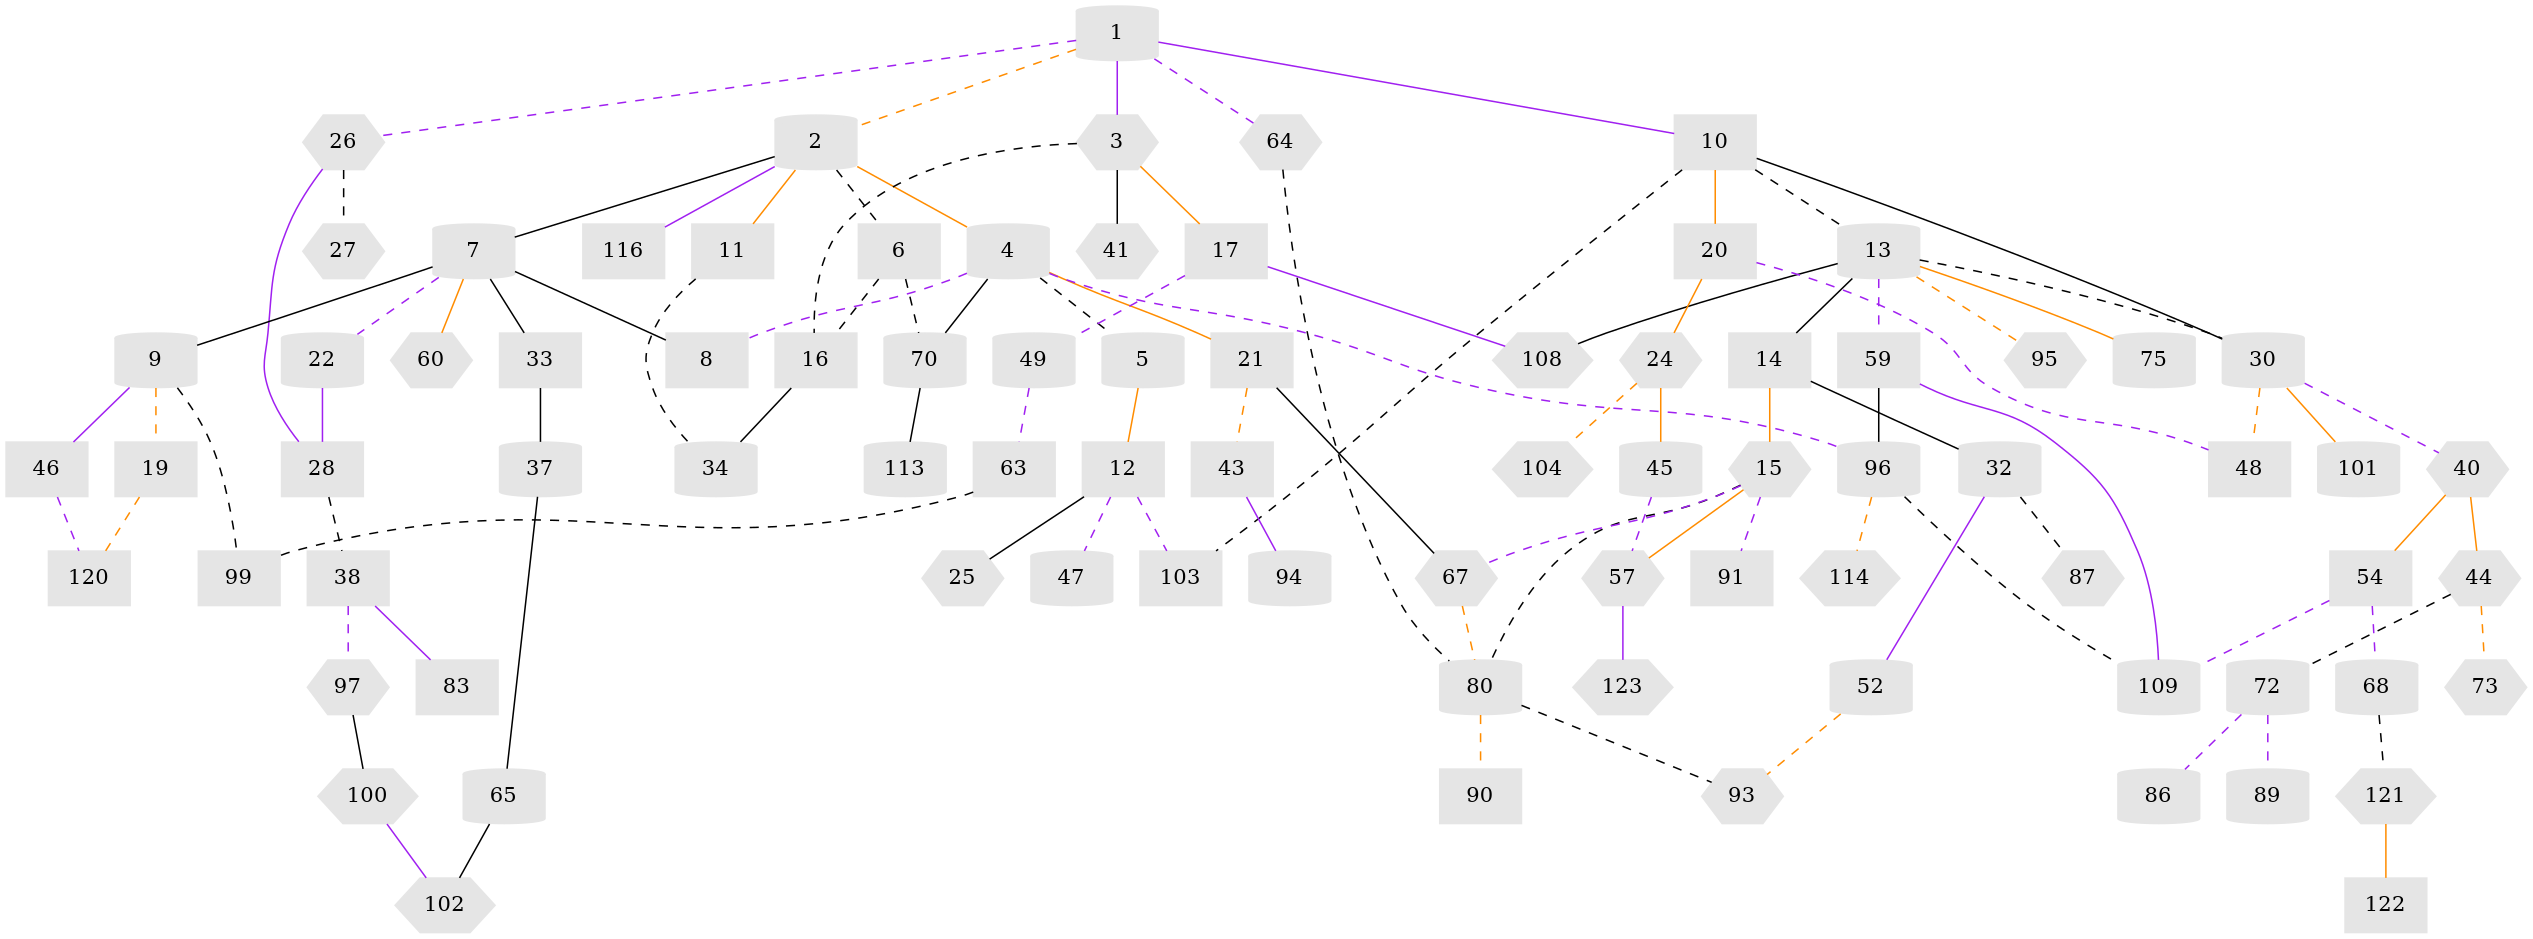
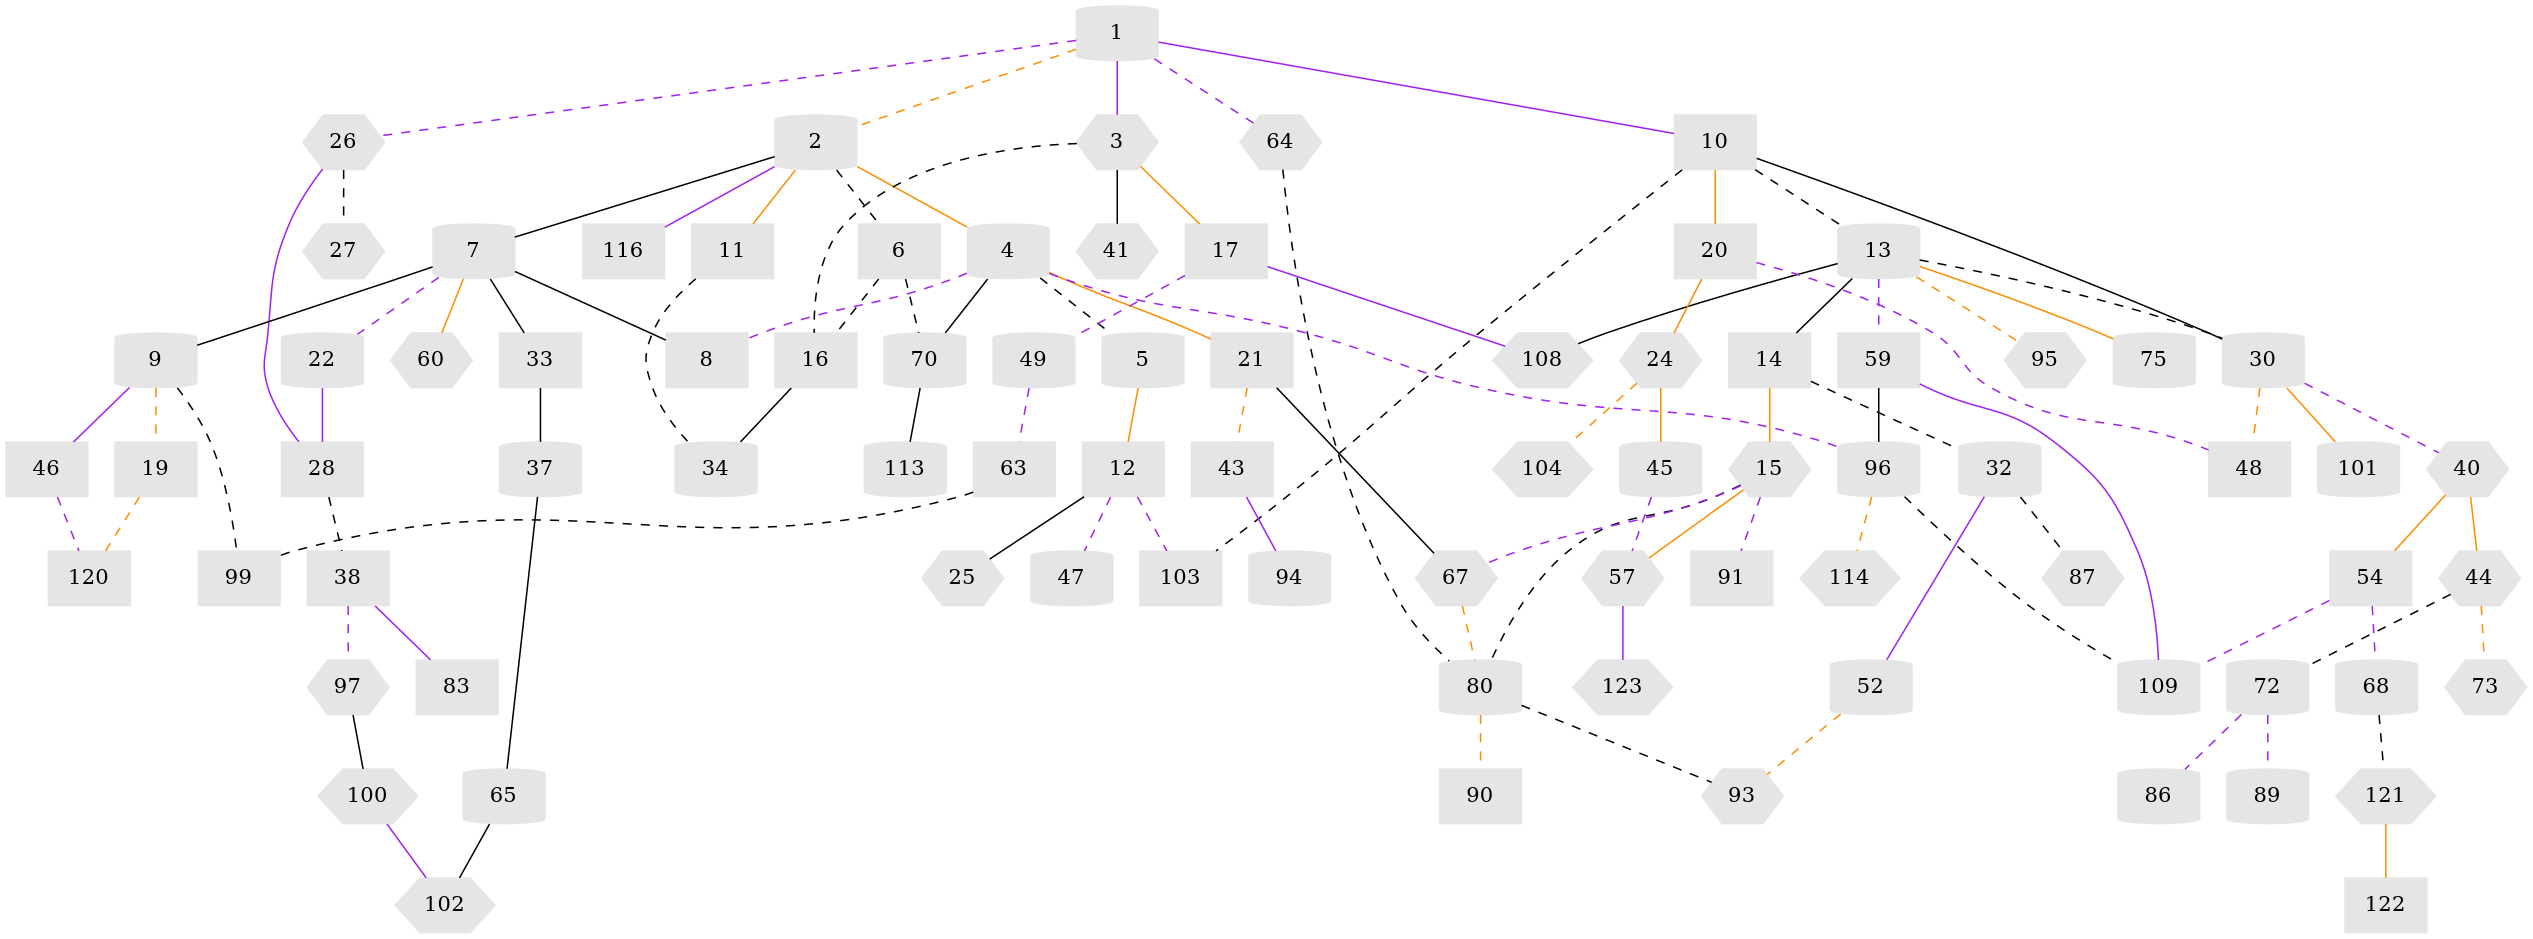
(1888, 417) -> (1888, 417)
